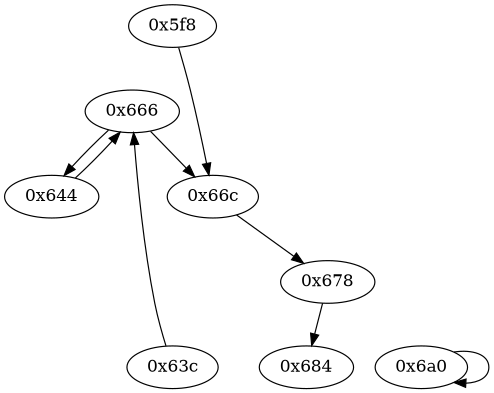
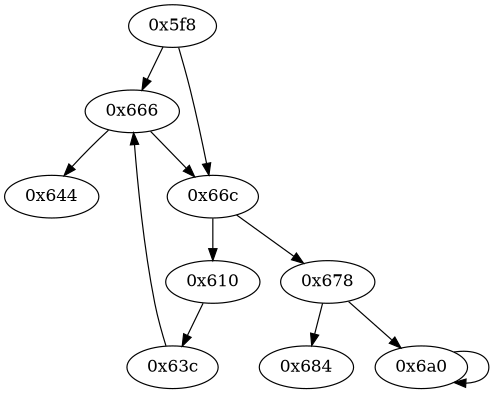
(94, 160) -> (155, 63)
none -> (213, 282)
none -> (370, 321)
